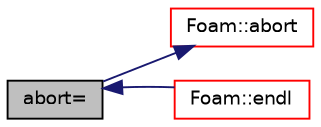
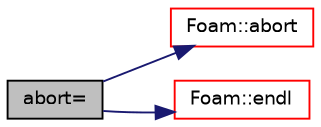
(148, 87) -> (129, 112)
